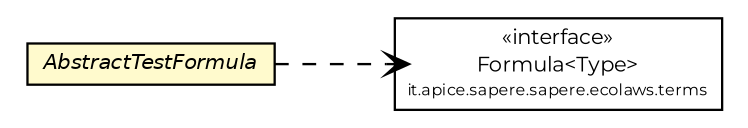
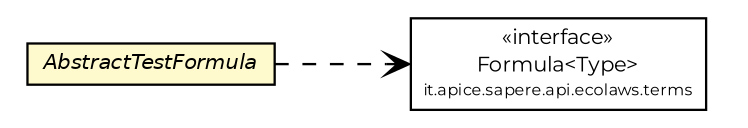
(558, 90) -> (558, 90)
